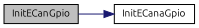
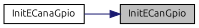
(91, 14) -> (97, 14)
